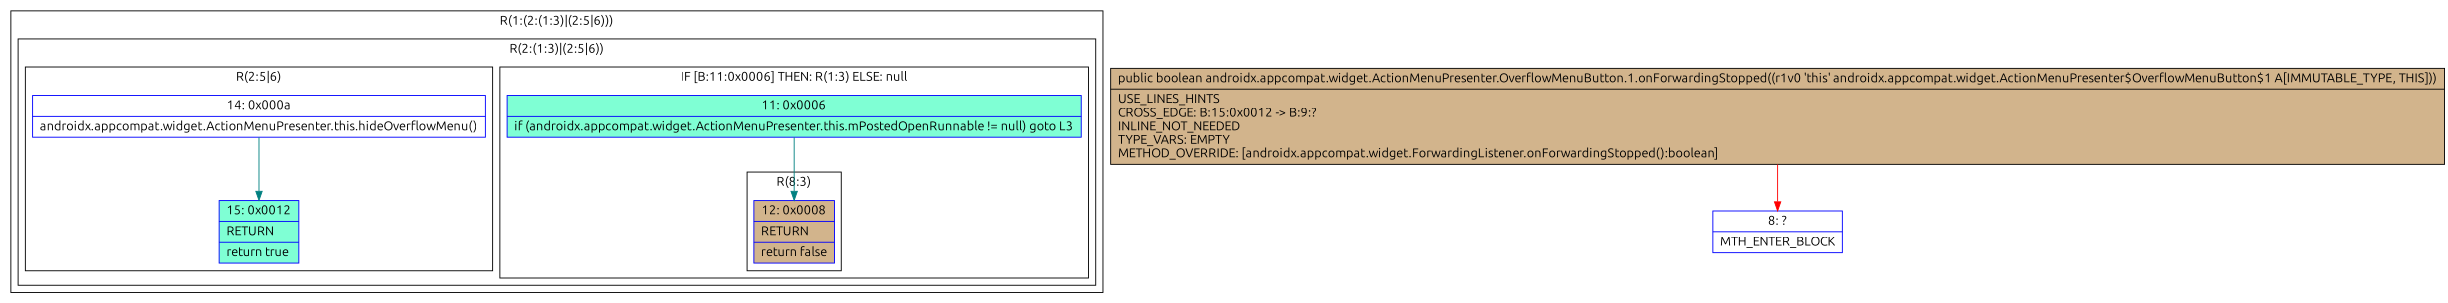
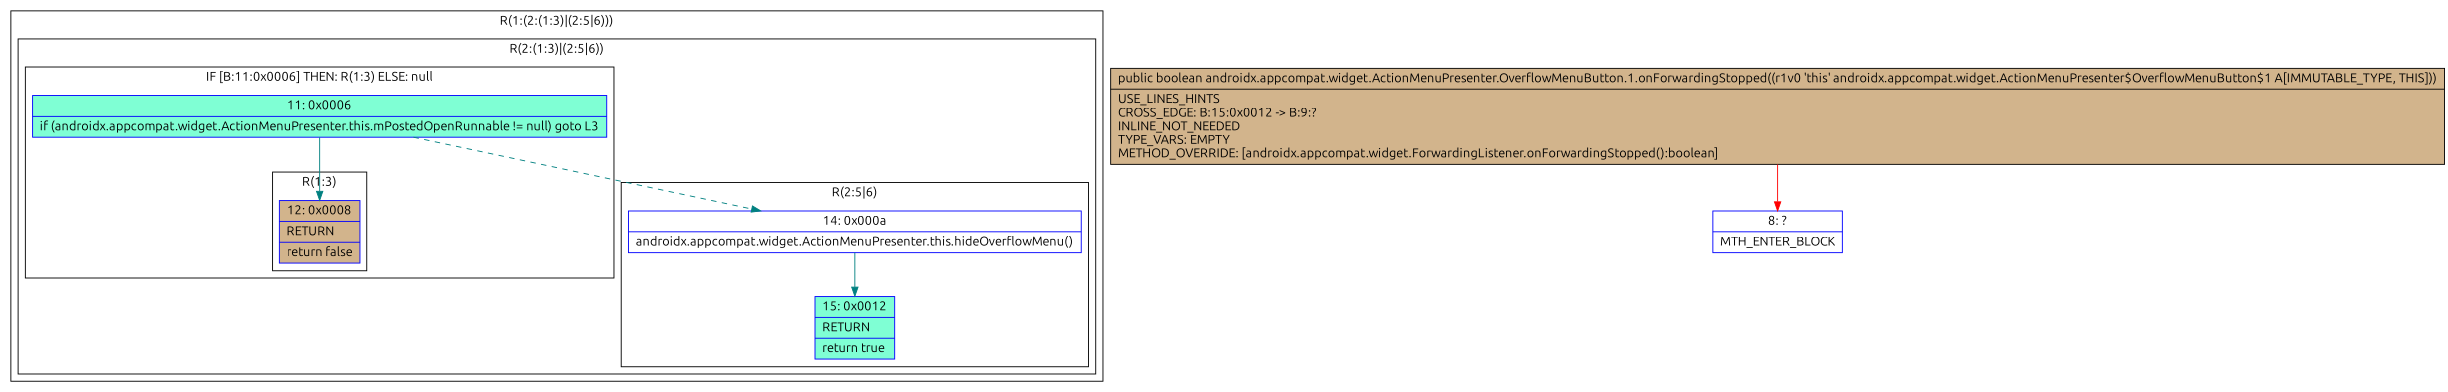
none -> (583, 173)
(794, 182) -> (320, 182)
